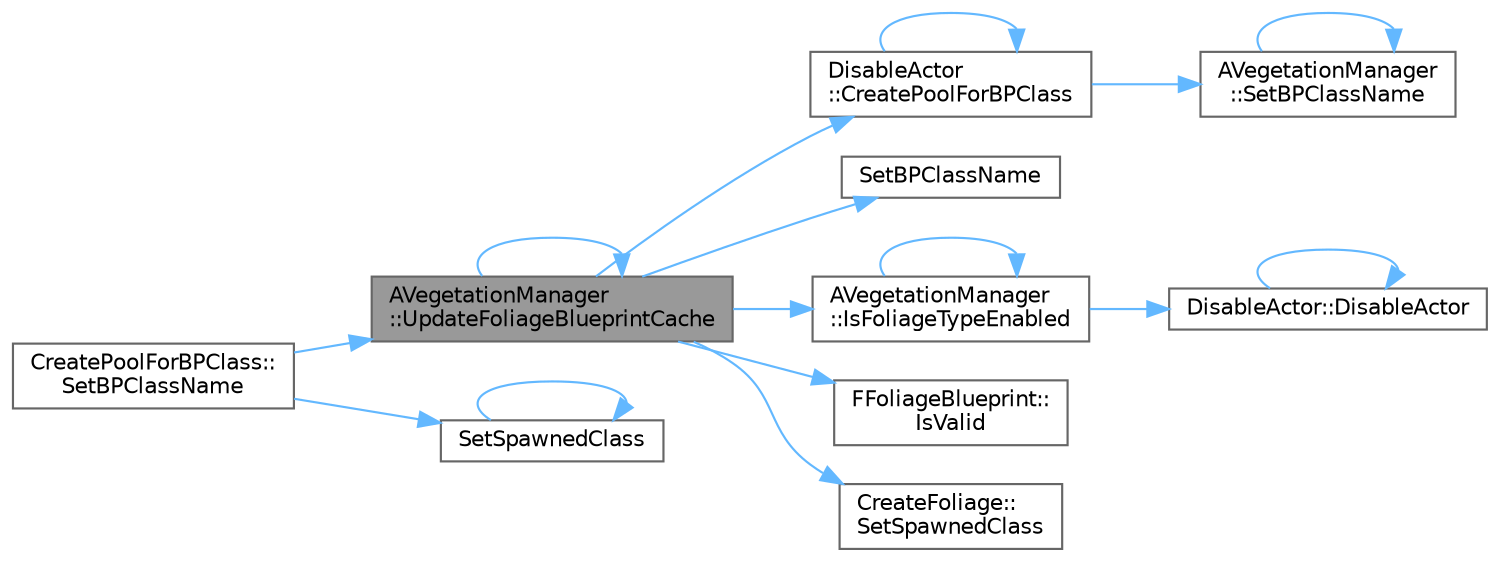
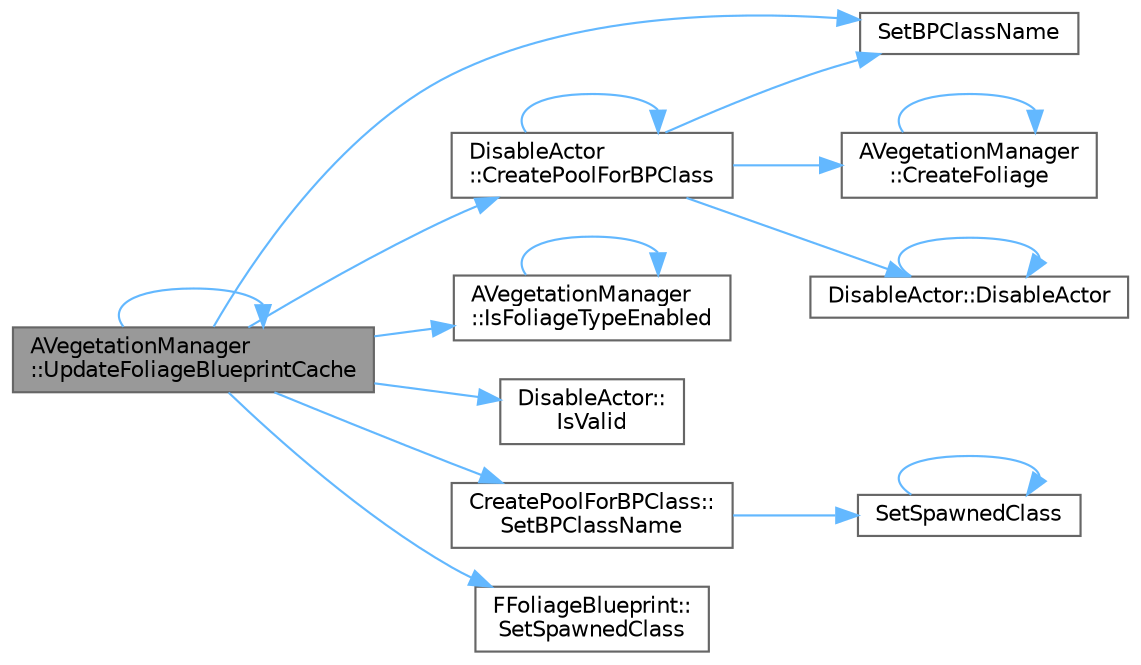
(1328, 84) -> (969, 165)
none -> (761, 93)
(1118, 309) -> (787, 234)
(322, 348) -> (378, 434)
(951, 413) -> (592, 412)
(951, 517) -> (592, 619)
